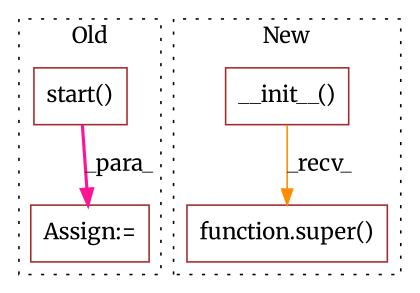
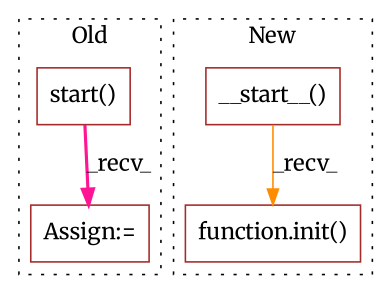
(287, 96) -> (273, 96)
(119, 165) -> (119, 165)
(287, 234) -> (273, 234)
